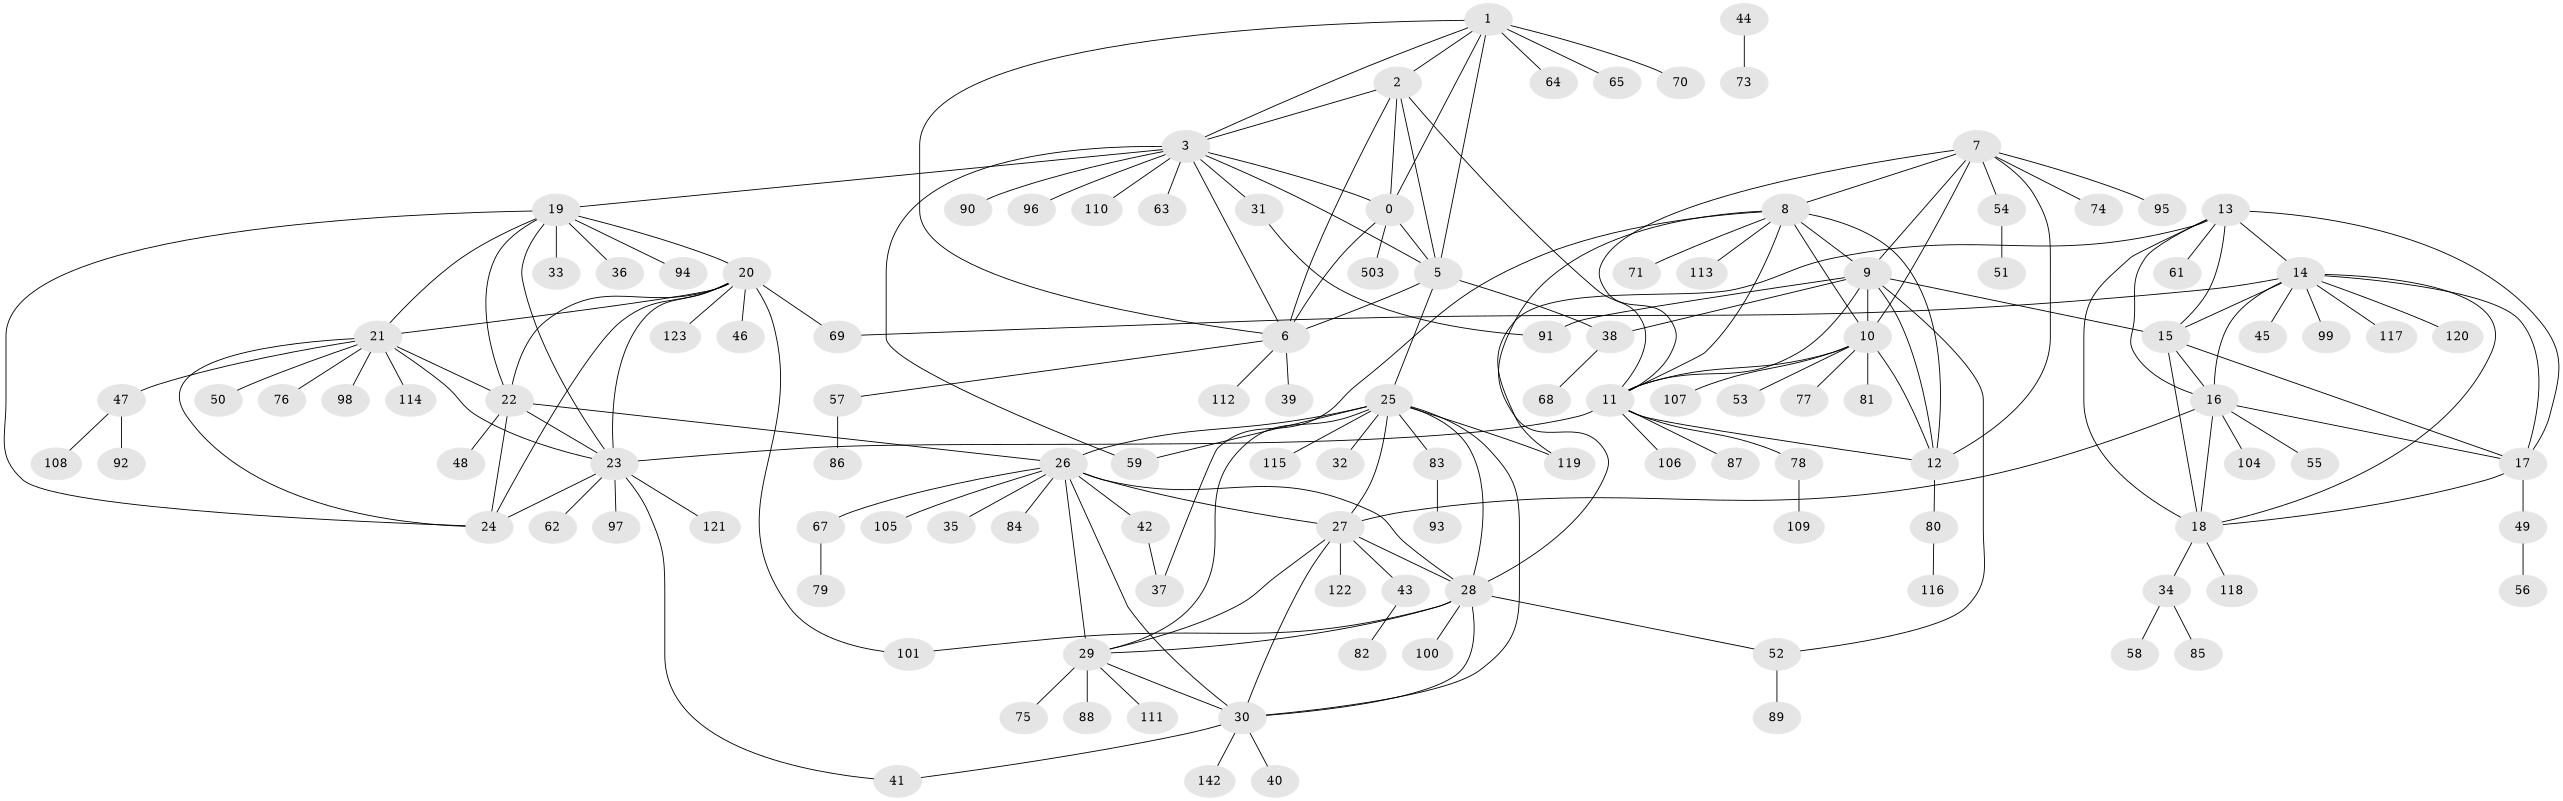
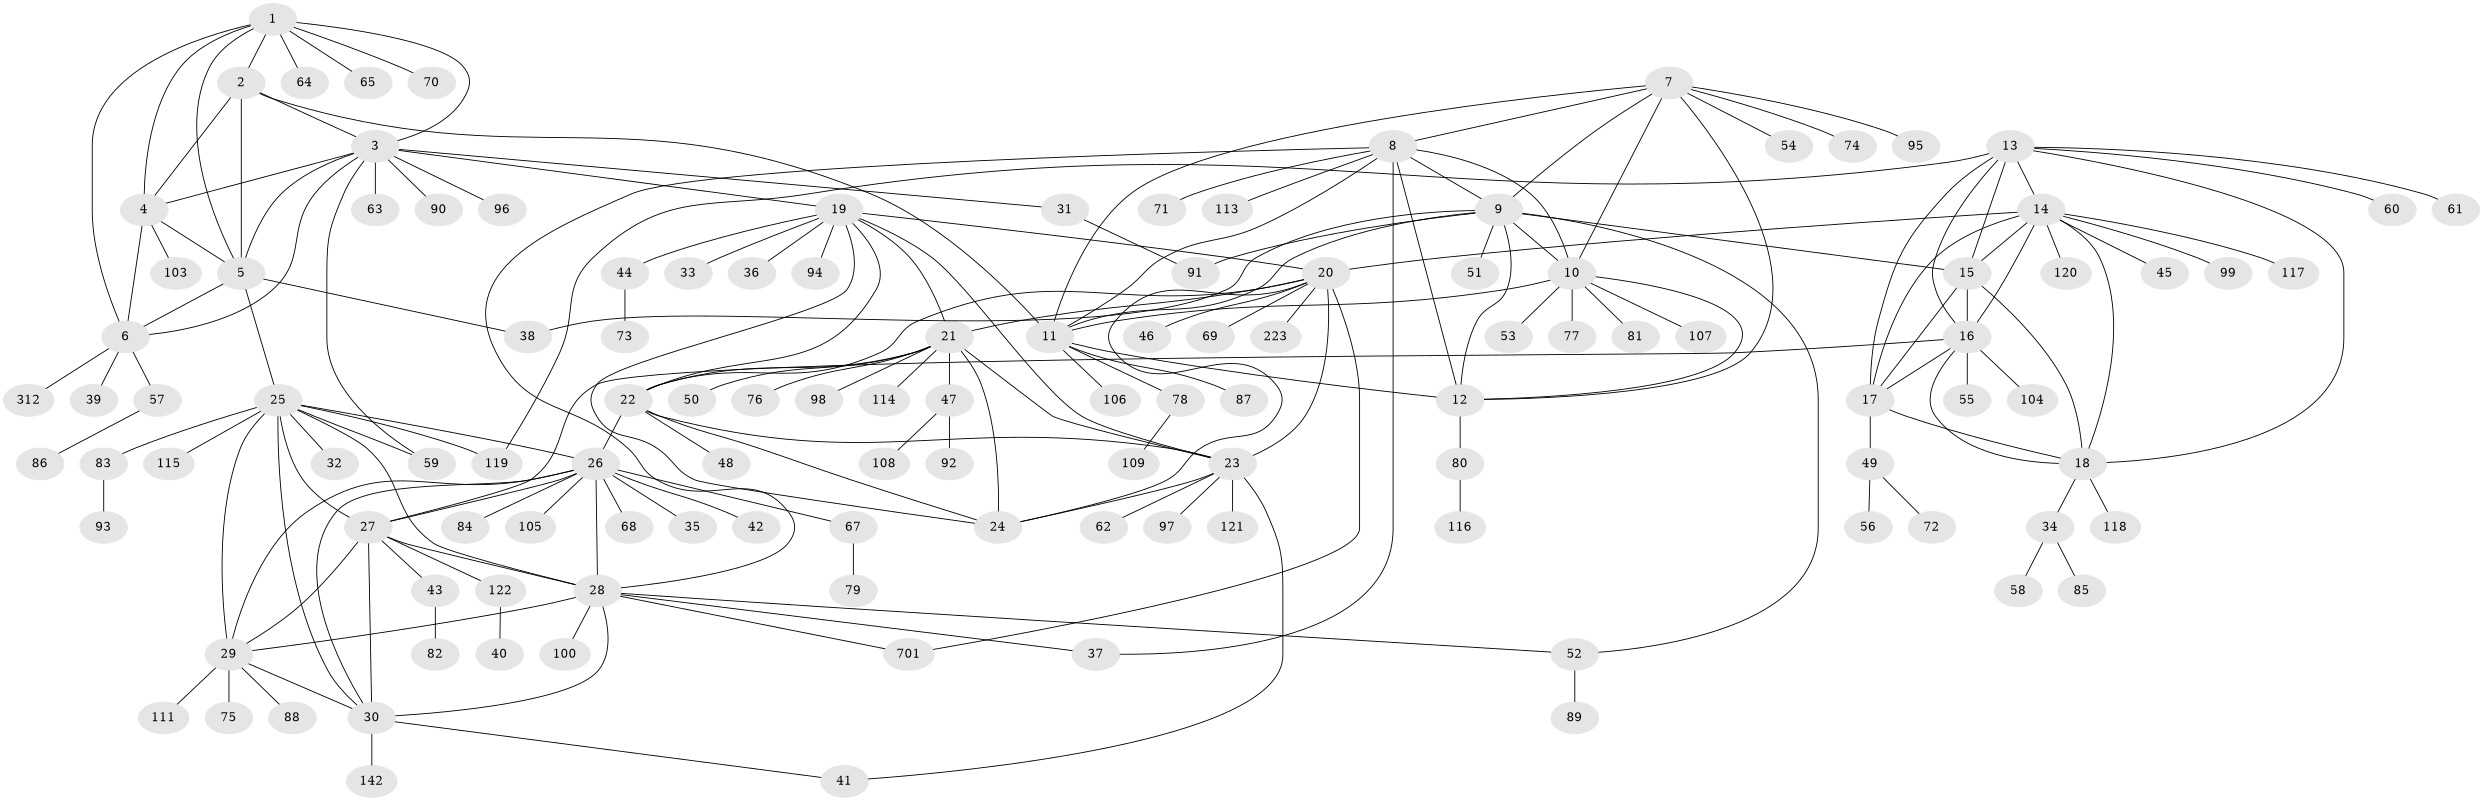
(1335, 207) -> none
(1097, 210) -> none
(1390, 210) -> (144, 210)
none -> (2392, 210)
none -> (729, 235)
(2002, 239) -> (1487, 241)
(1373, 273) -> (176, 273)
(1535, 316) -> (1717, 233)
(675, 337) -> (1276, 337)
(1579, 369) -> (613, 496)
(1224, 400) -> (29, 400)
(1164, 444) -> none
none -> (1932, 527)
(1152, 559) -> (847, 623)
(909, 654) -> (909, 654)
(1259, 750) -> (500, 623)
